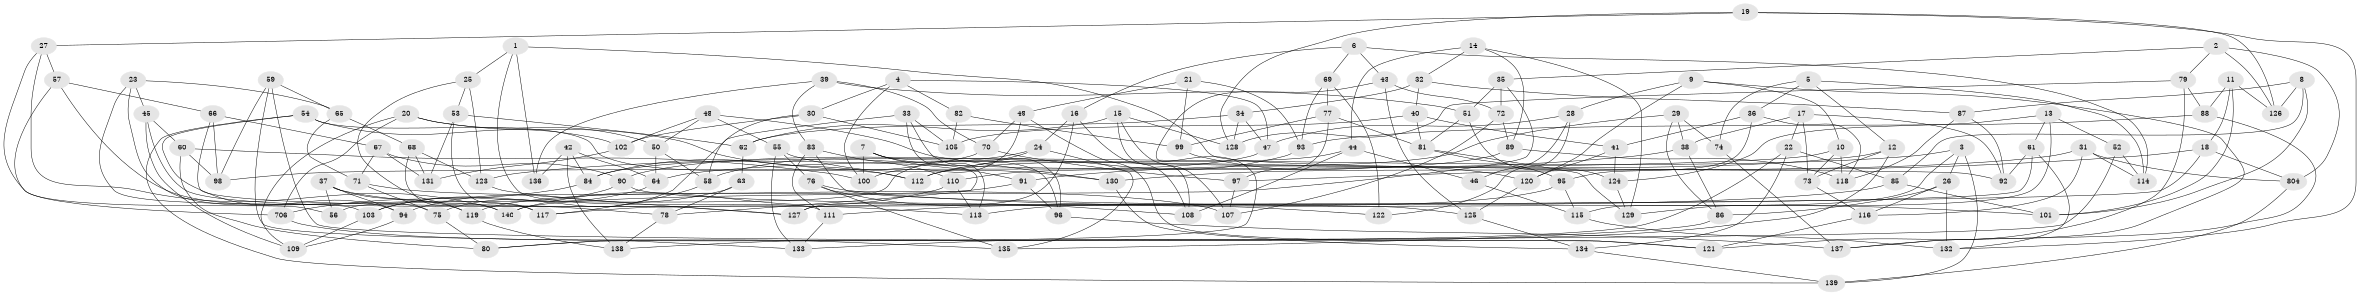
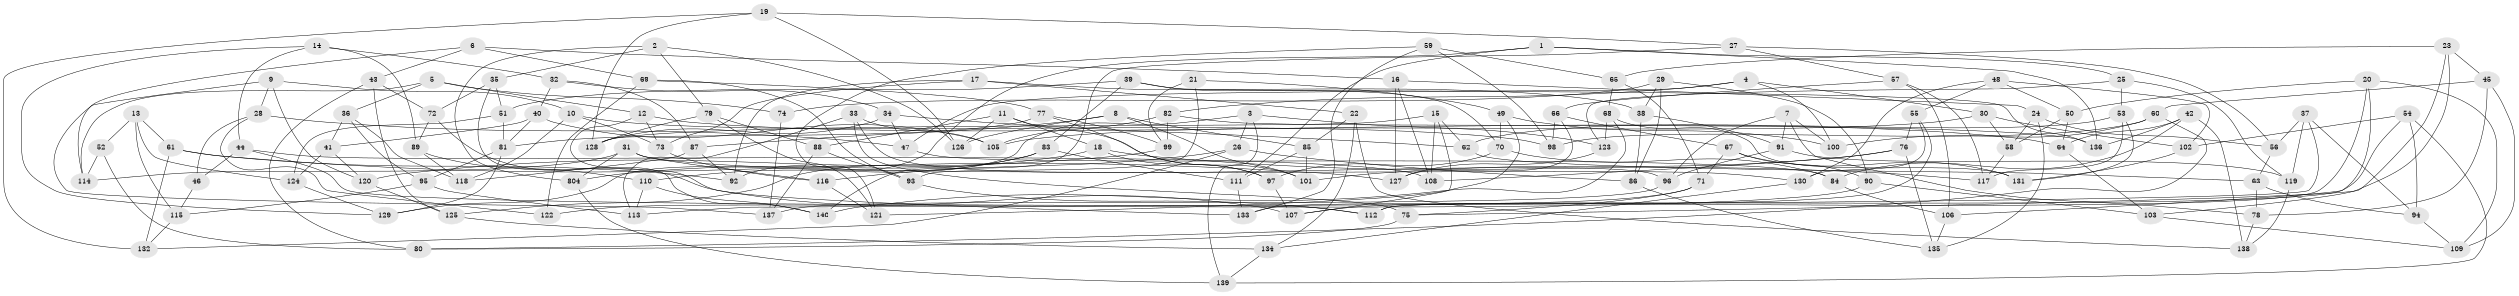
none -> (1633, 126)
none -> (2264, 167)
(281, 216) -> (1948, 216)
